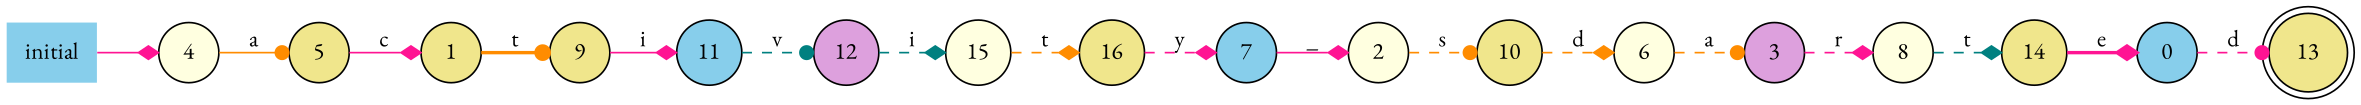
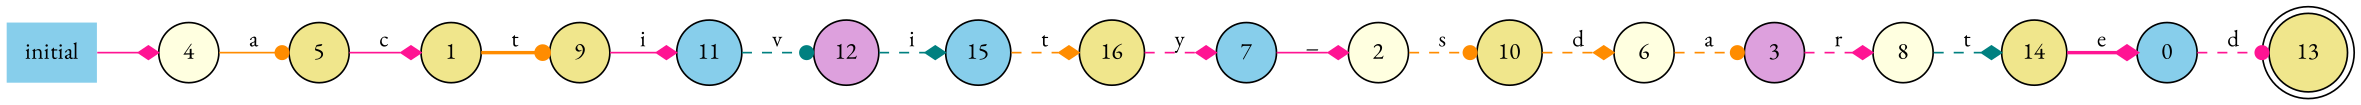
(978, 53) -> (978, 53)
